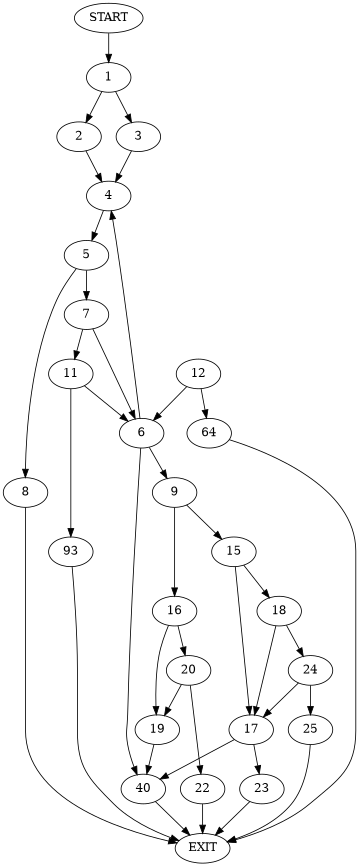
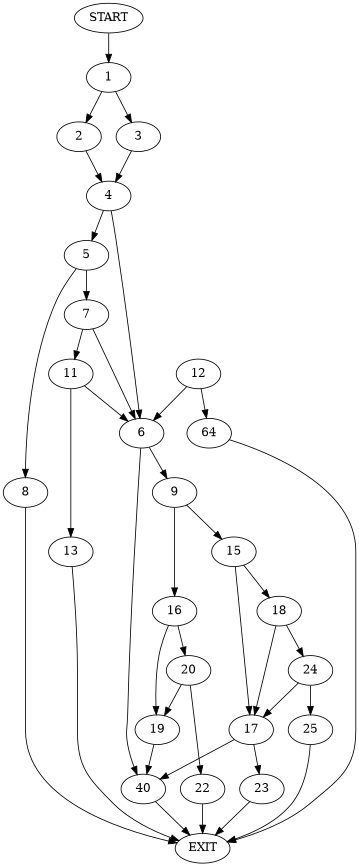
(127, 319) -> (126, 310)
(71, 552) -> (71, 552)
